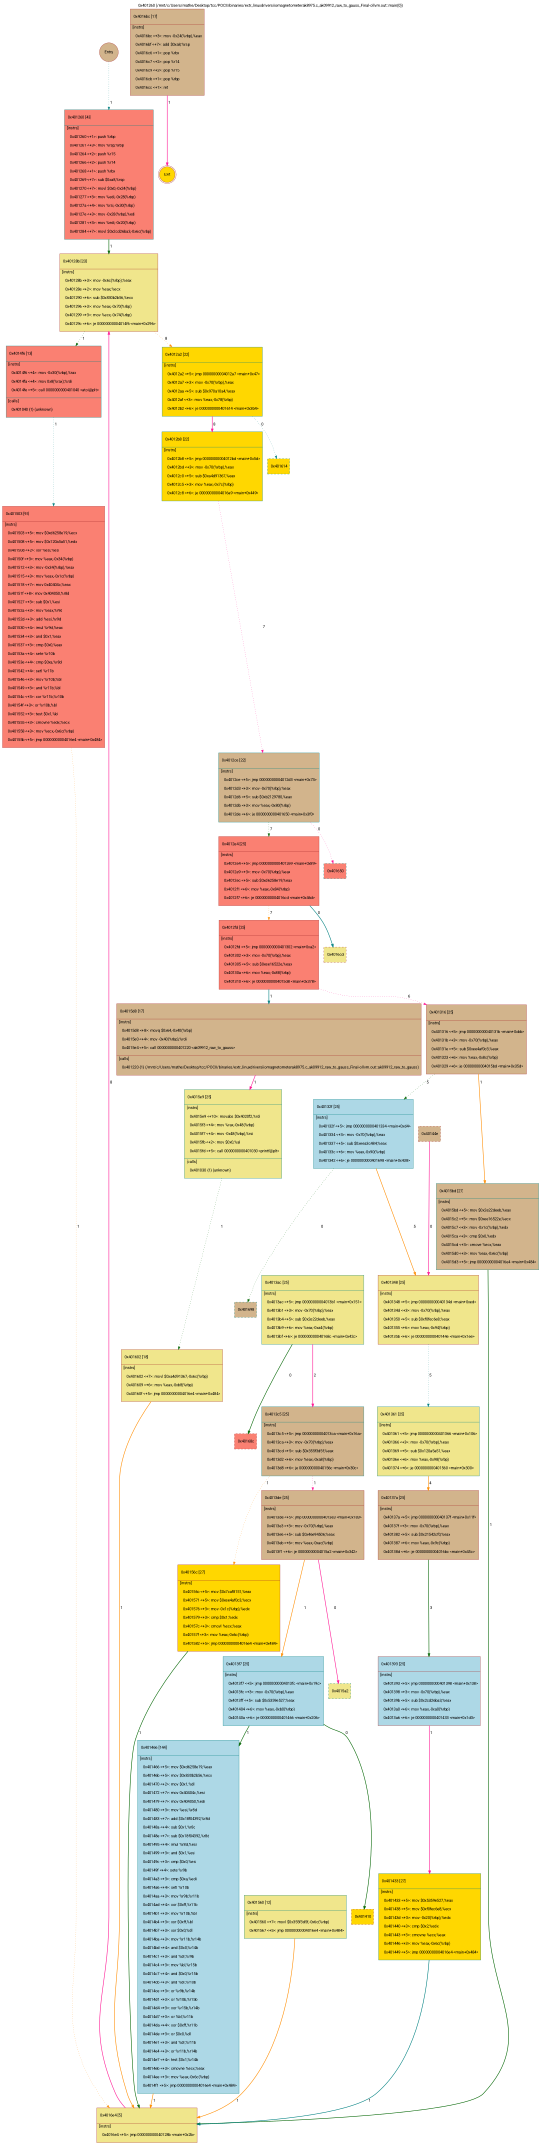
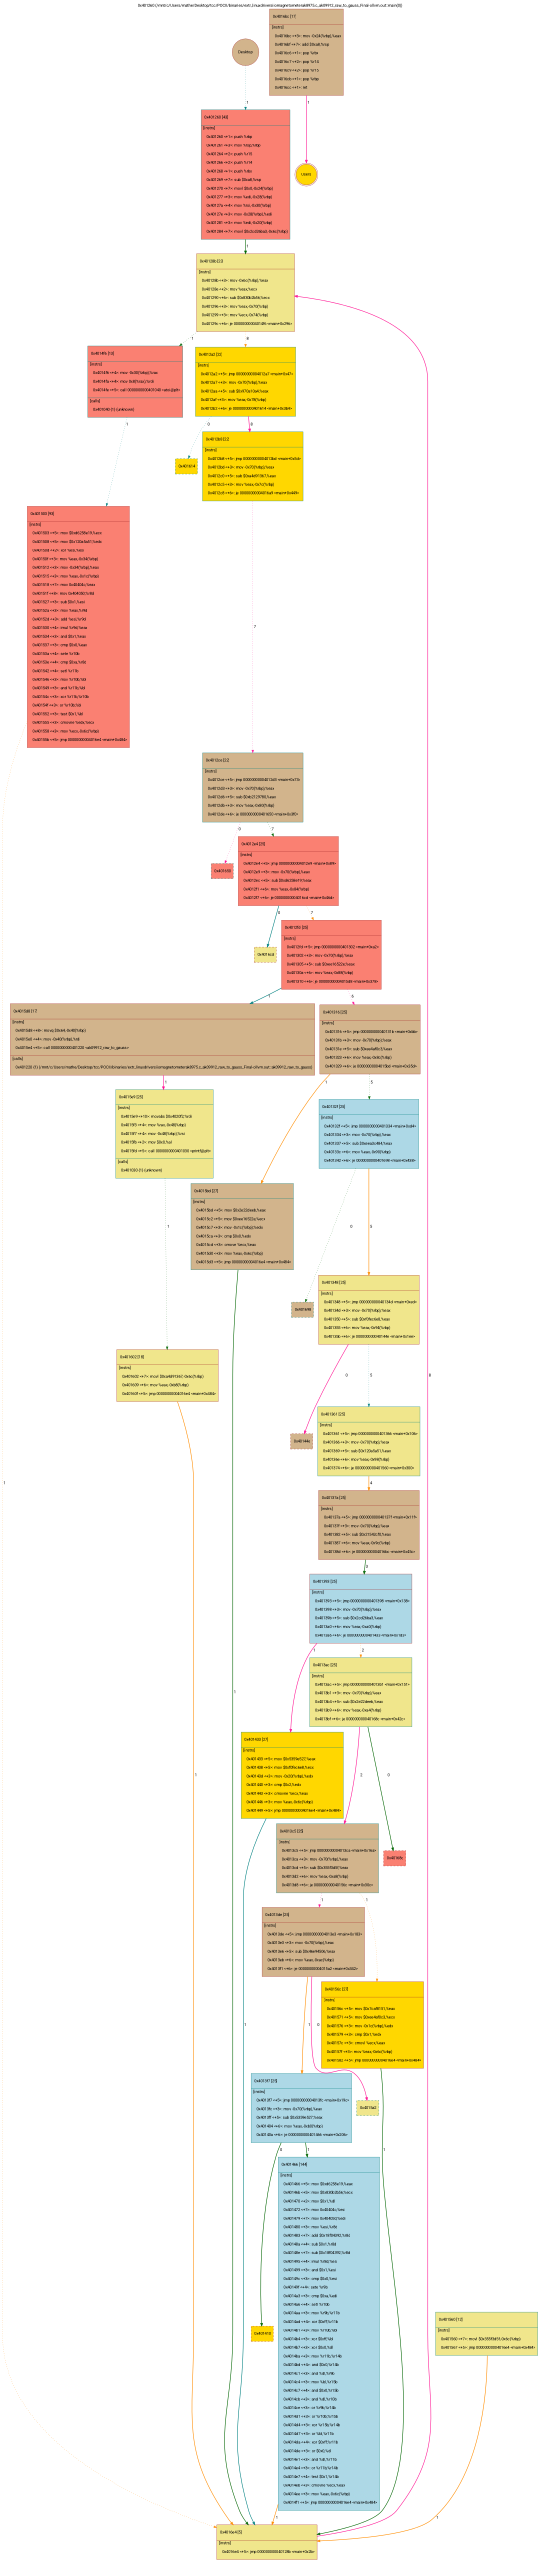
(109, 52) -> (246, 52)
(167, 175) -> (306, 175)
(429, 1207) -> (325, 1387)
none -> (361, 1649)
